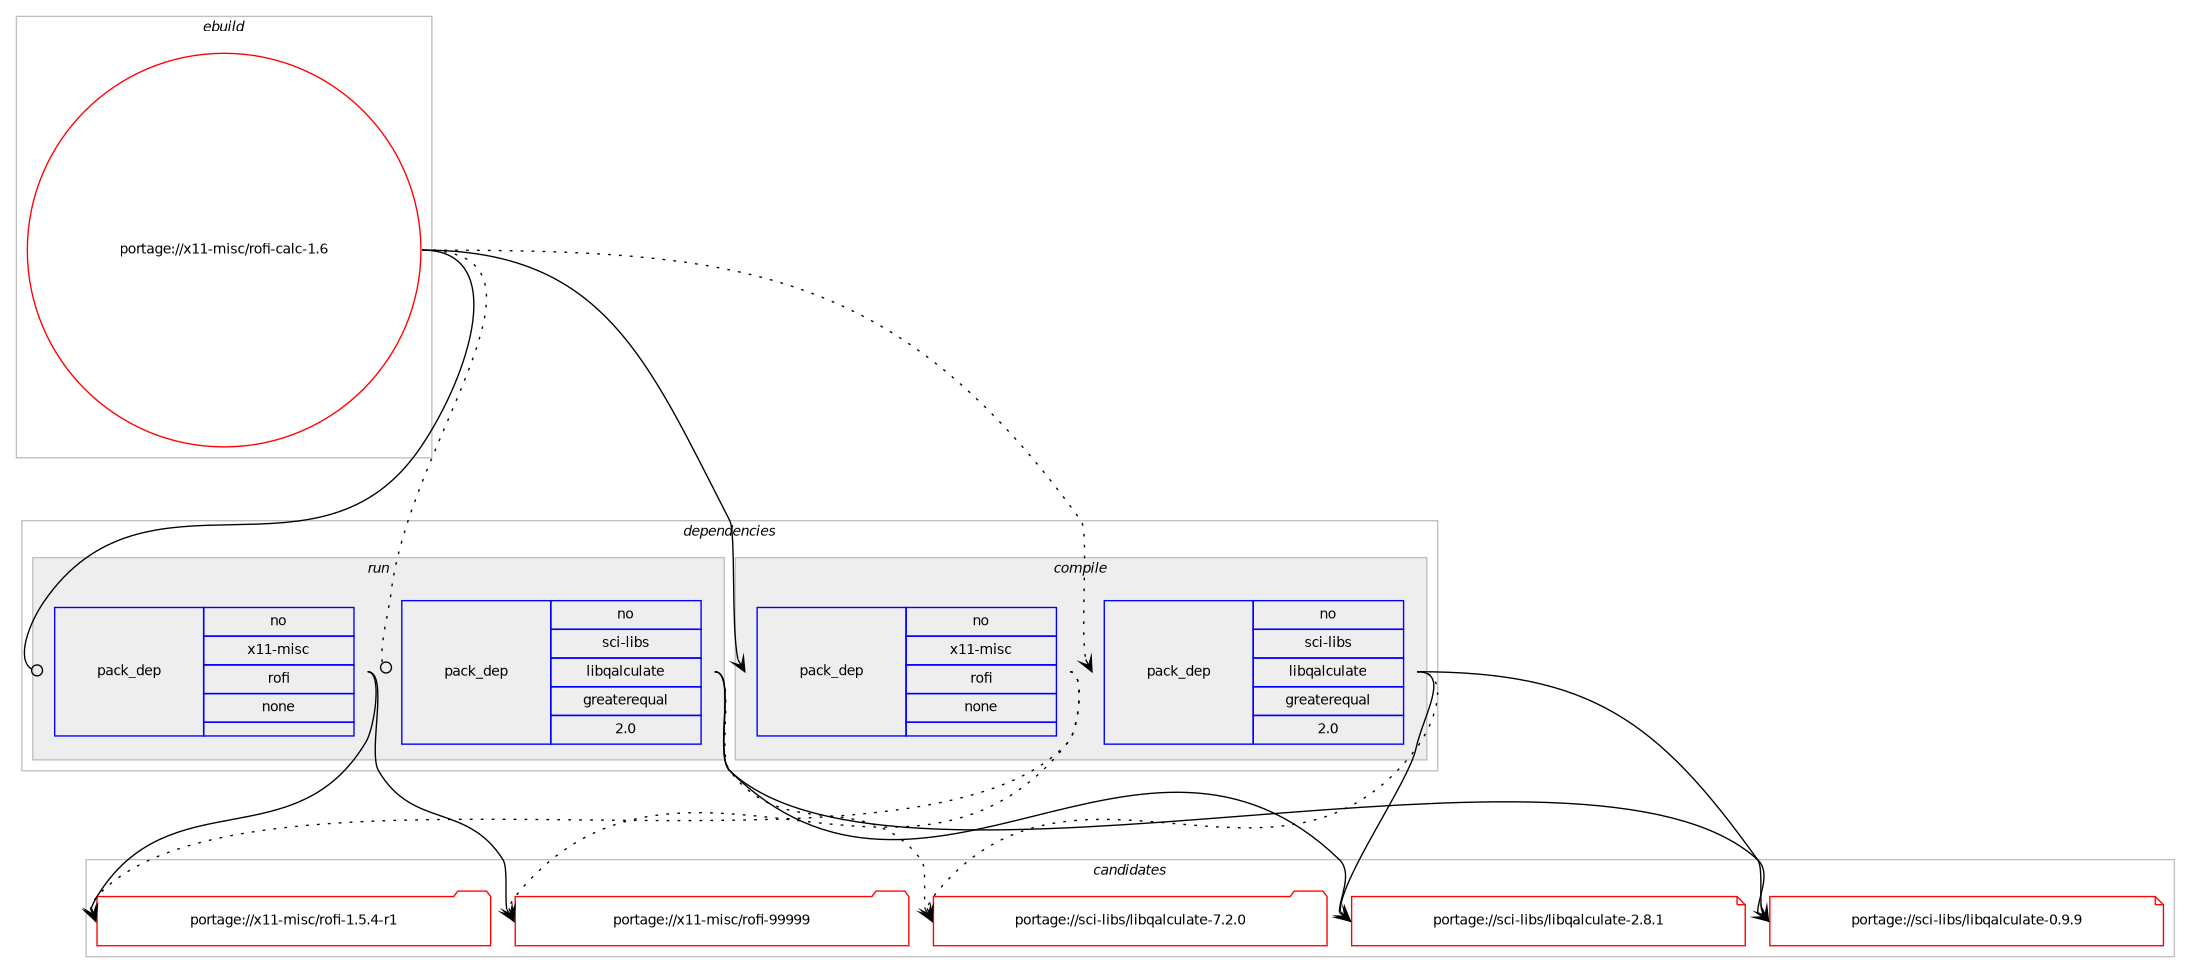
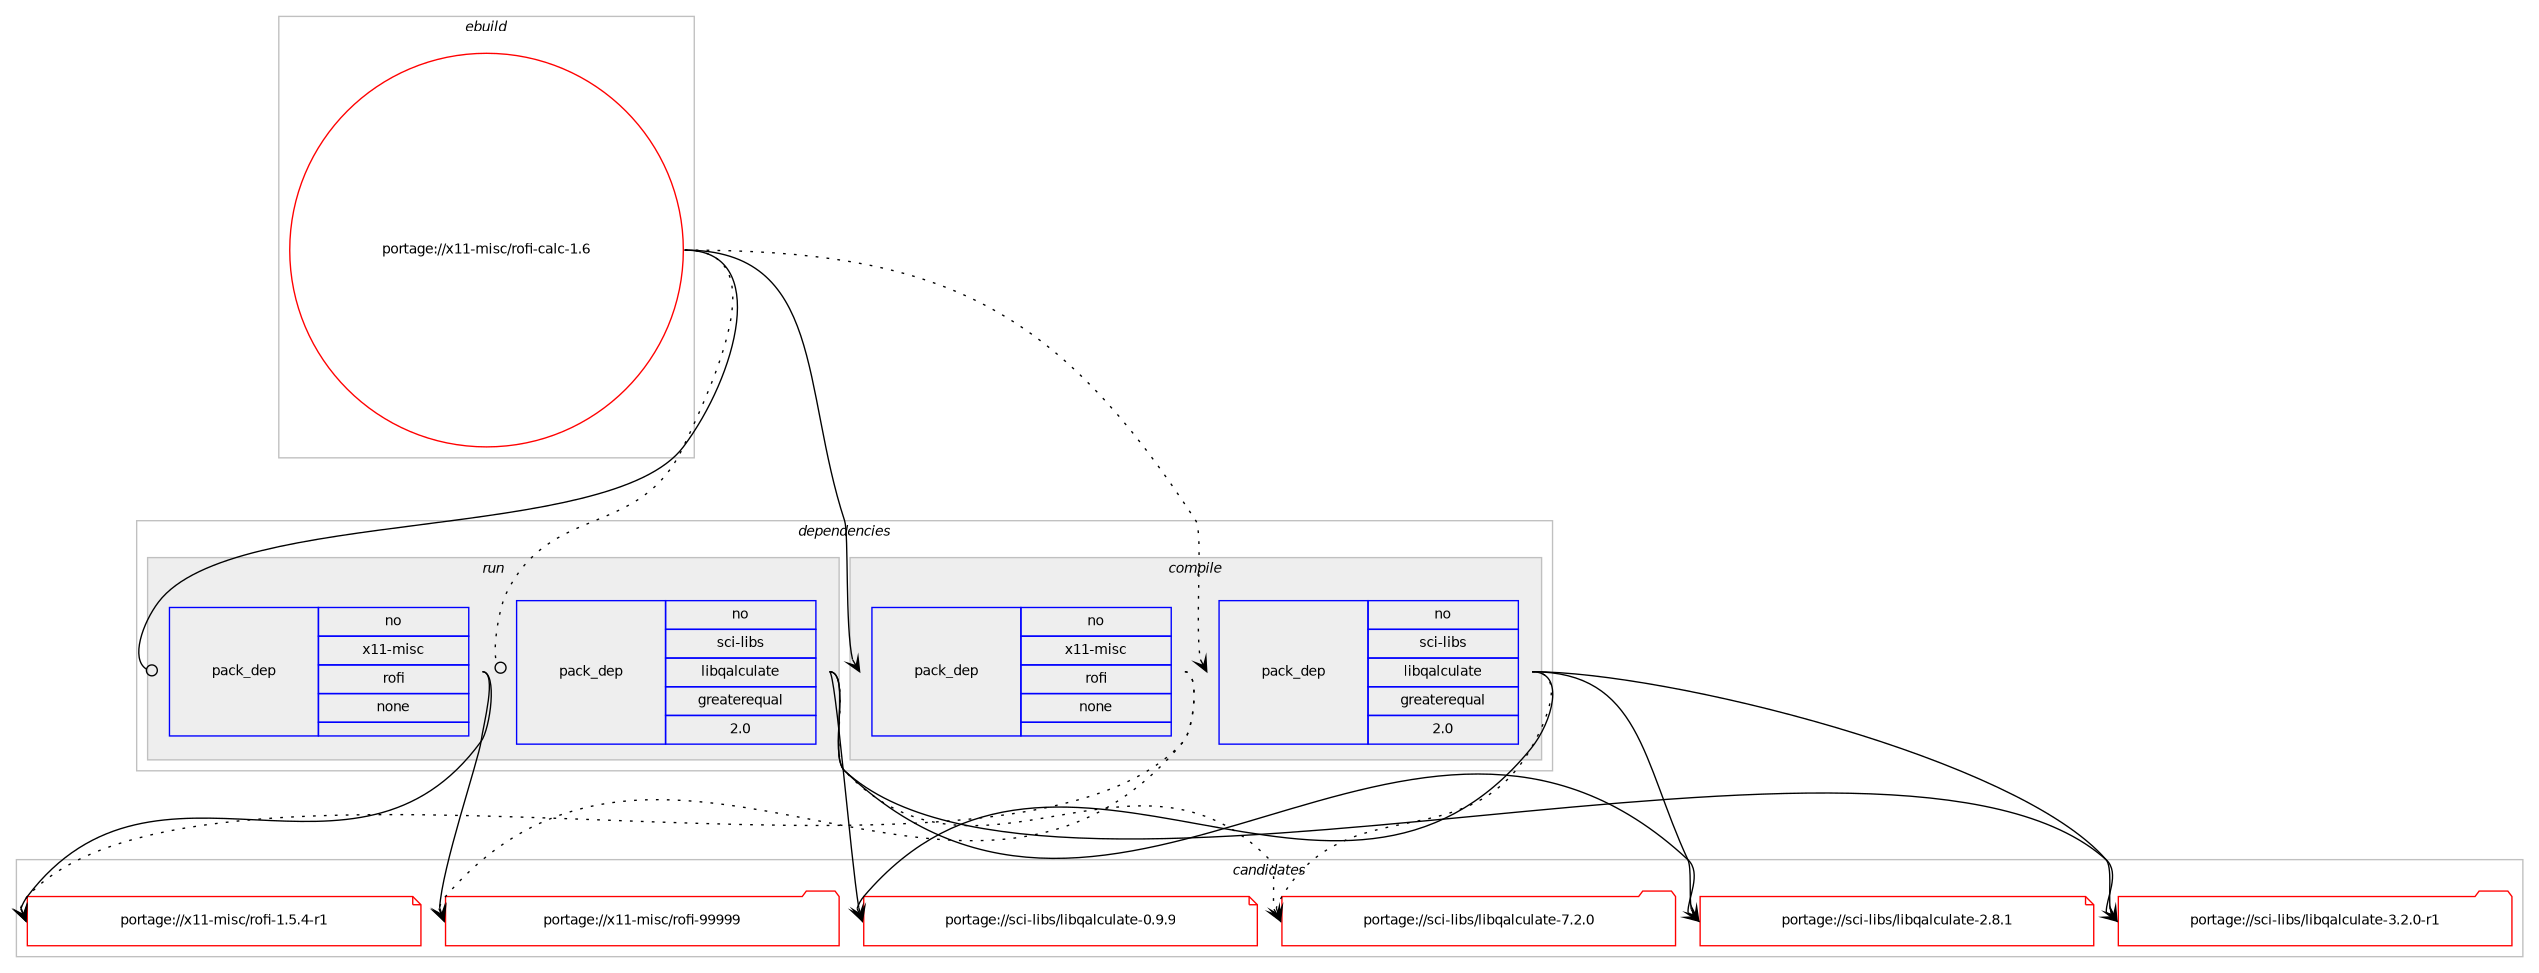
(294, 921) -> (224, 921)
none -> (2315, 921)
